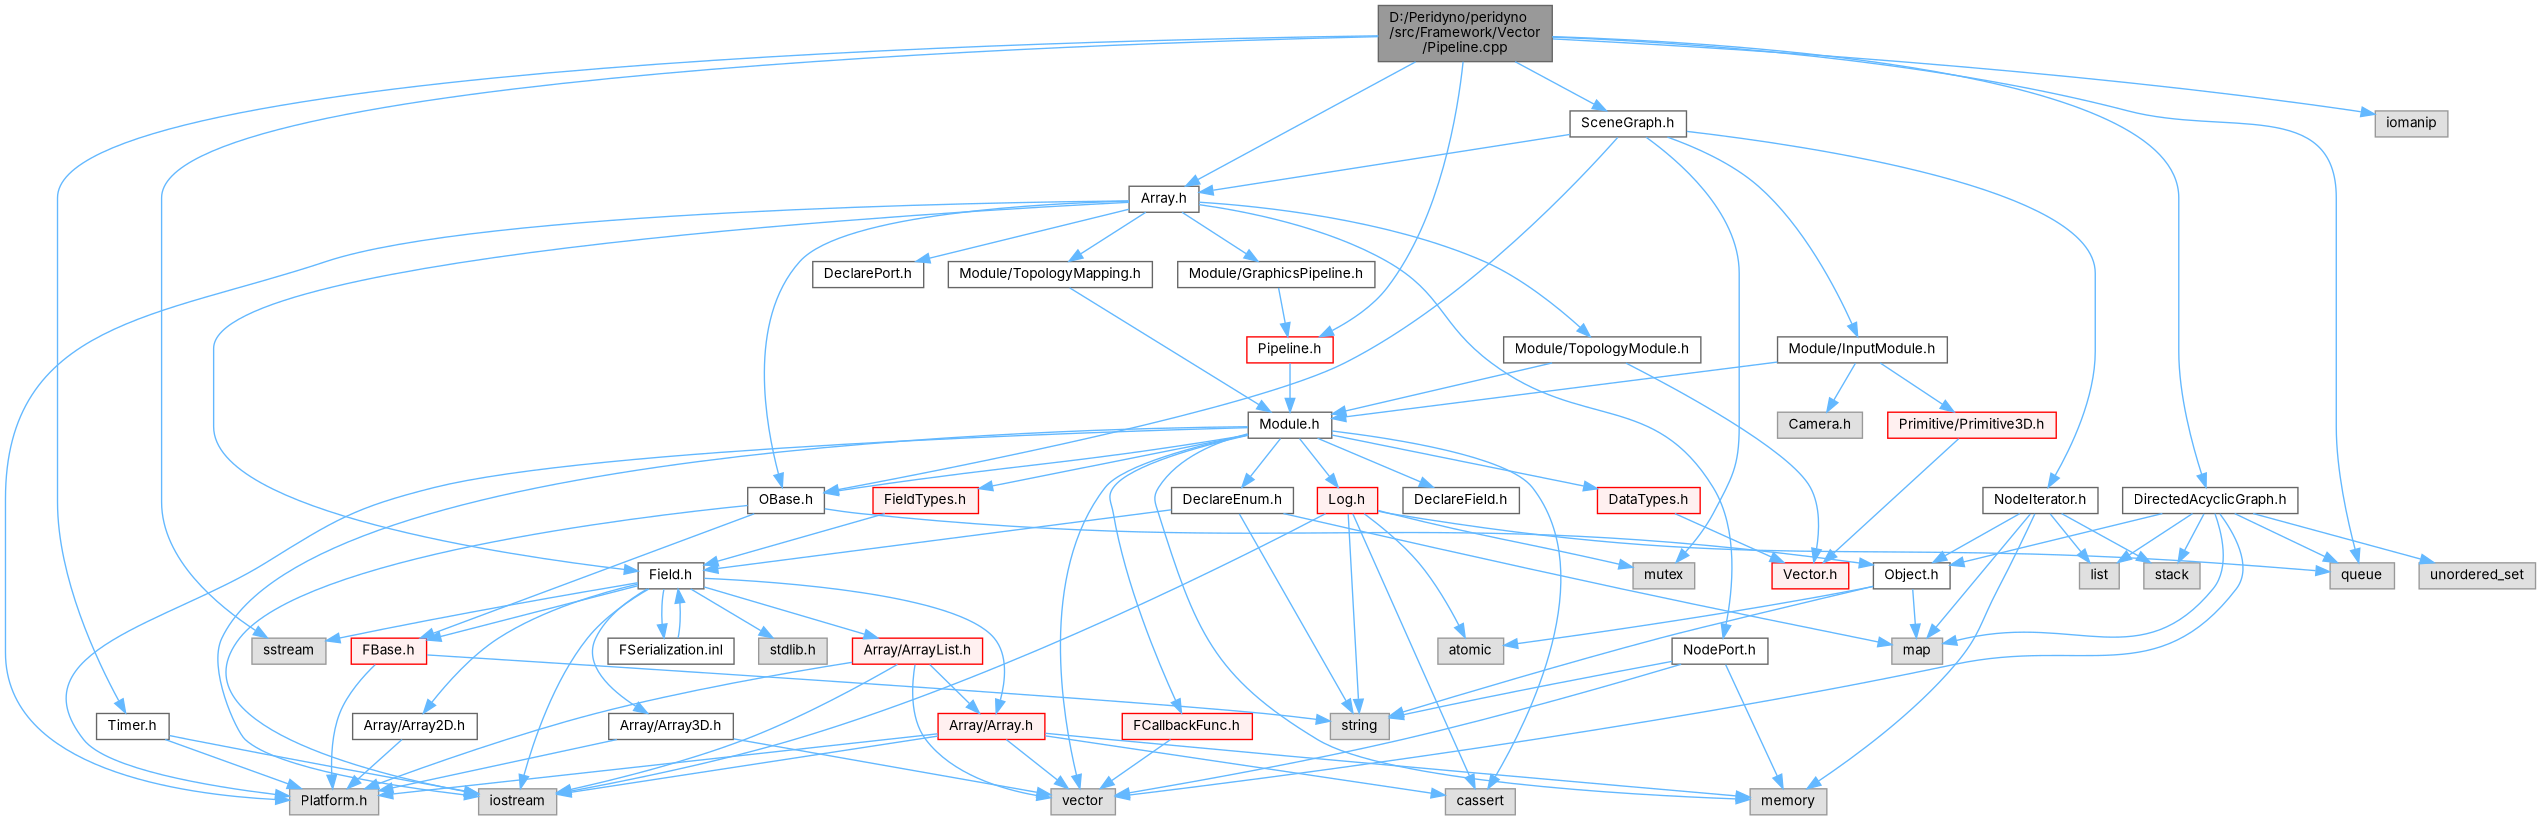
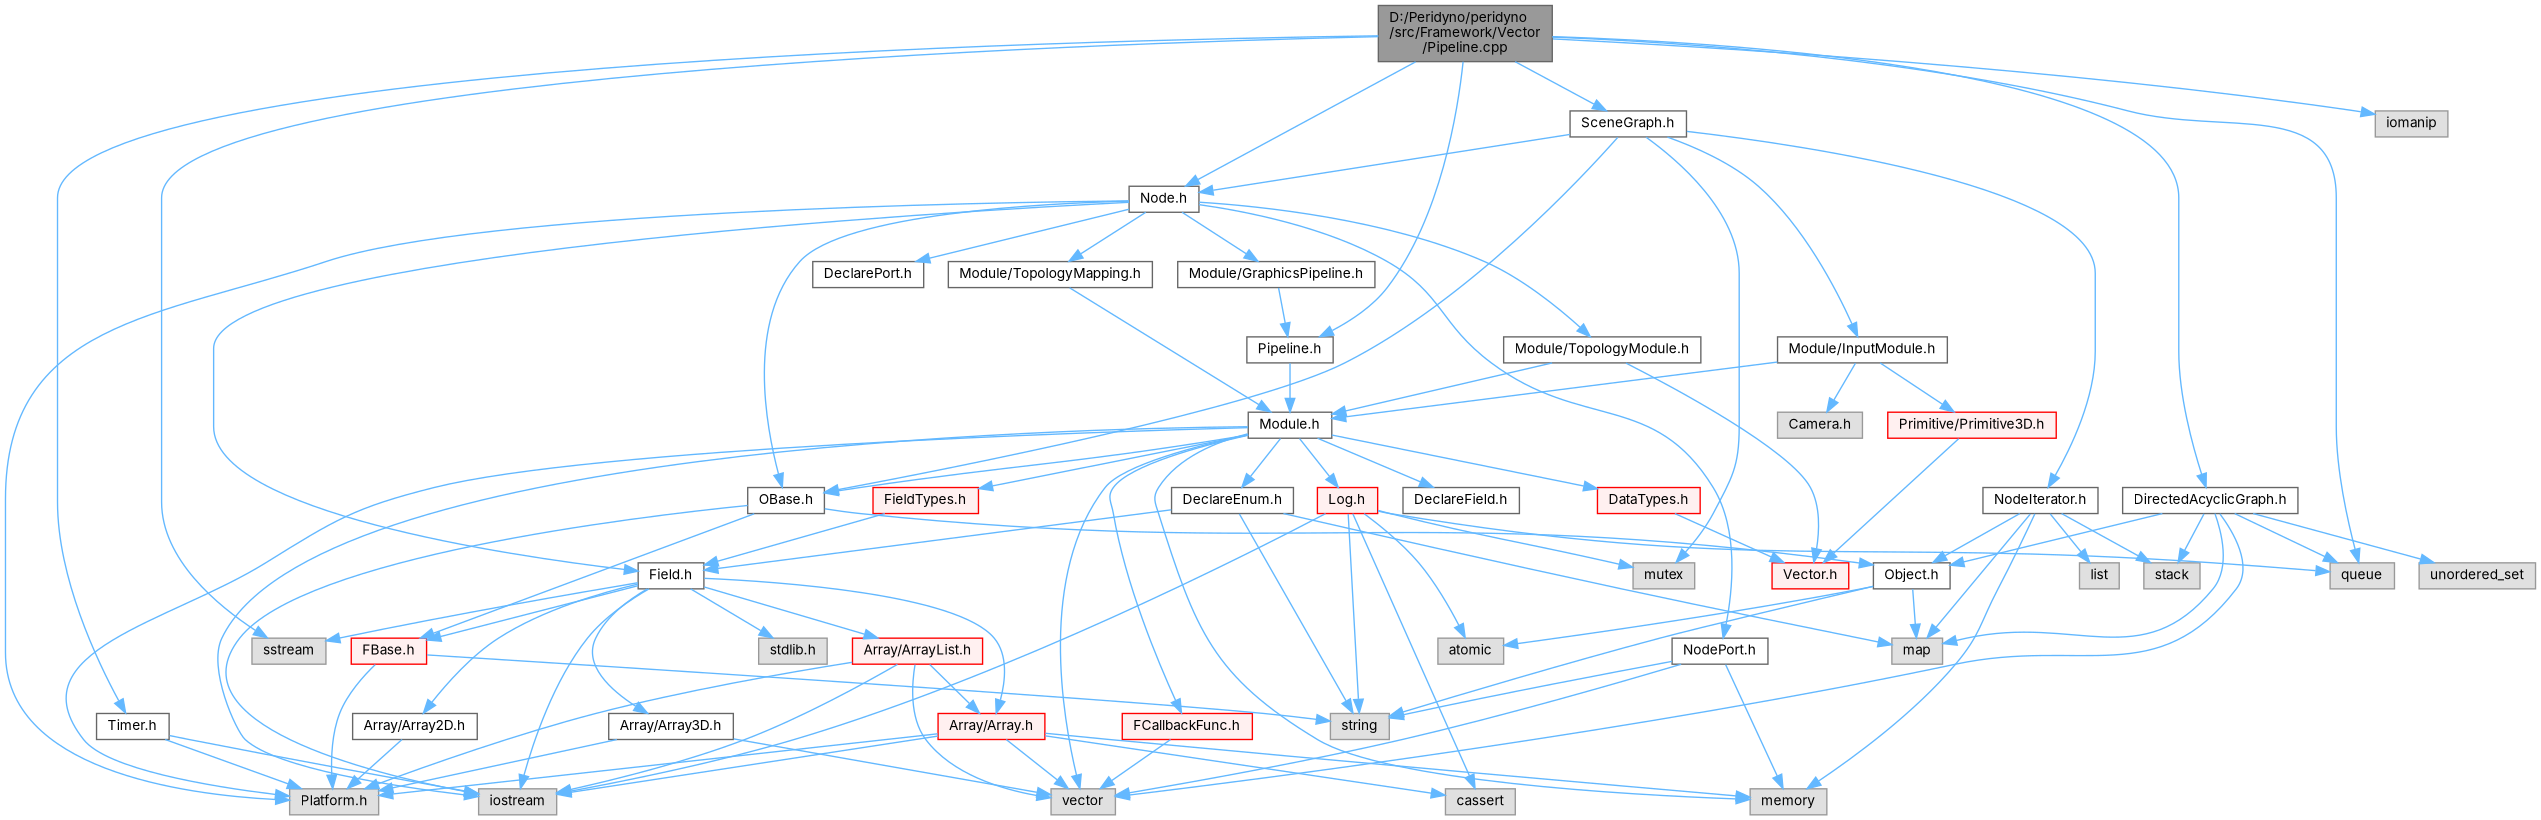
(1164, 199) -> (1164, 199)
(1290, 350) -> (1290, 350)
(1550, 519) -> none
(2161, 534) -> none
(671, 651) -> none
